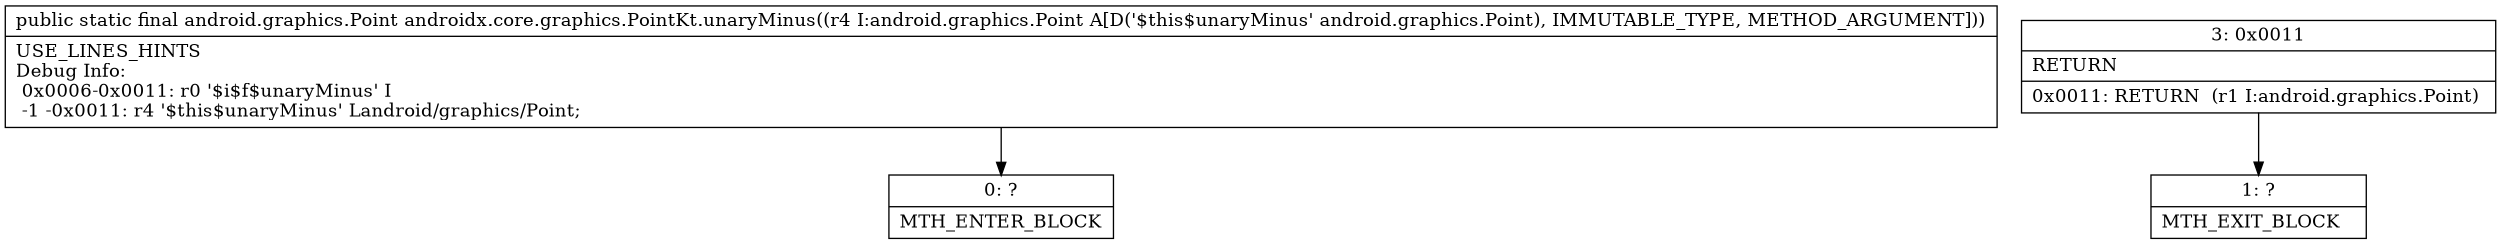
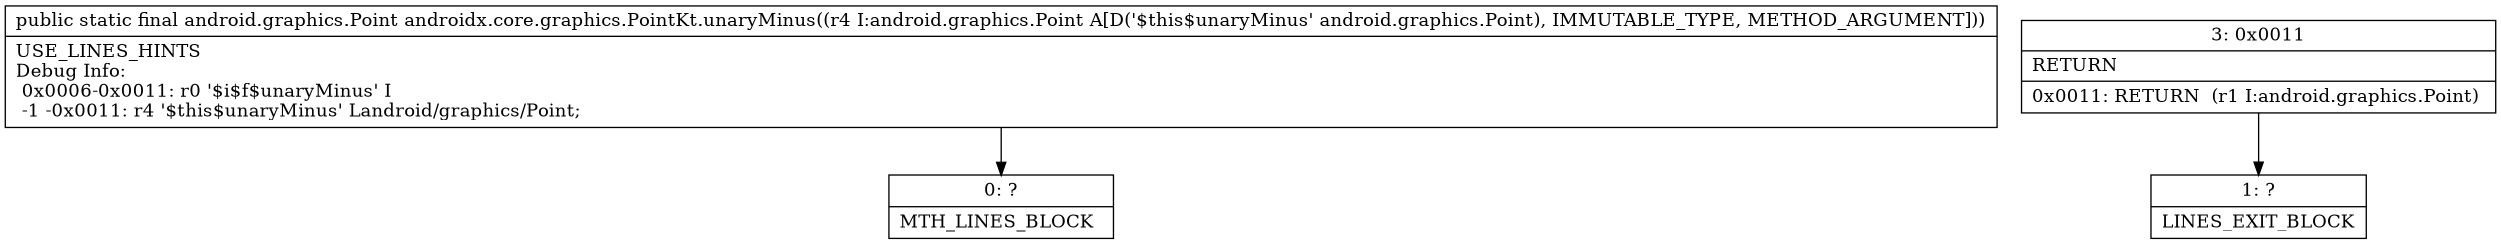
(1001, 222) -> (997, 222)
(2251, 222) -> (2259, 222)
